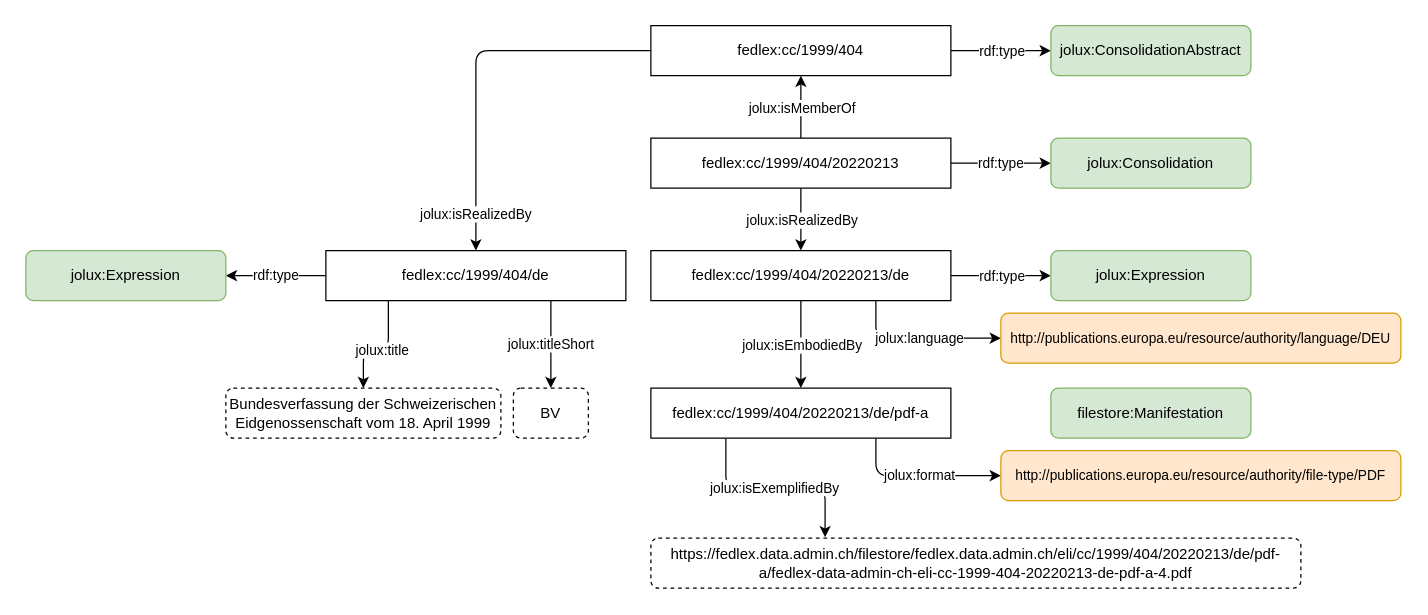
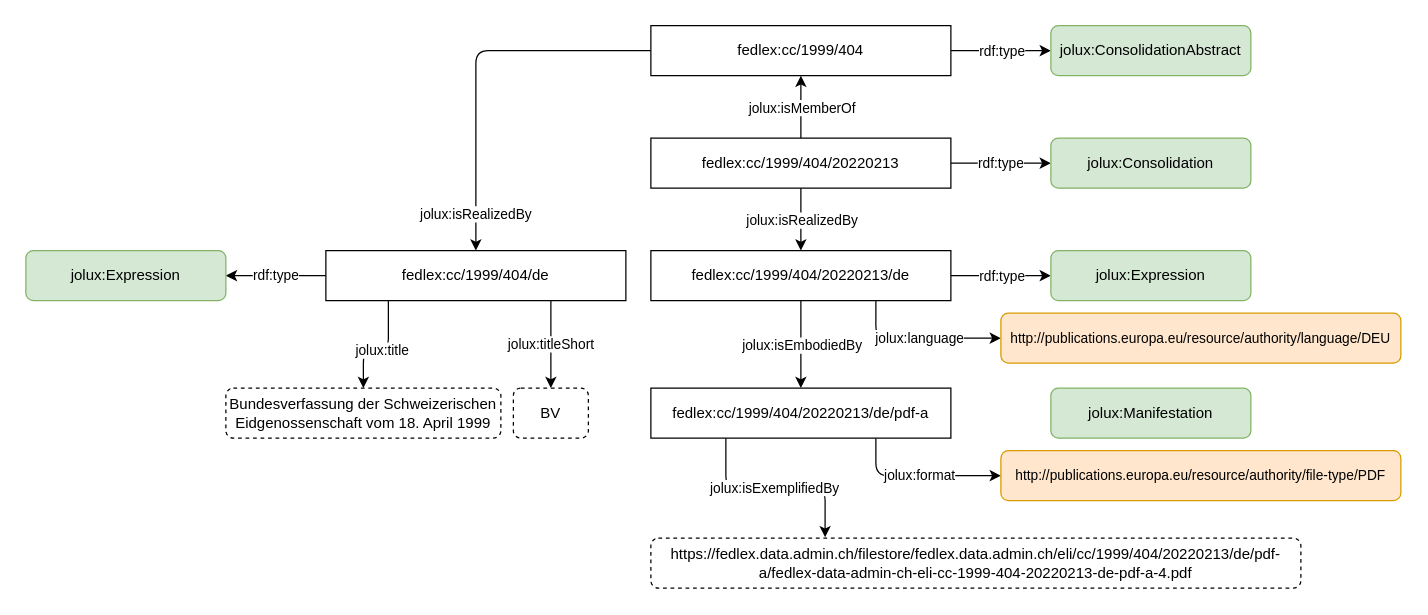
(1151, 413) -> (1151, 413)
